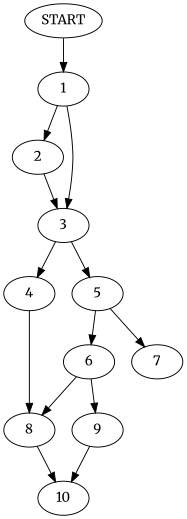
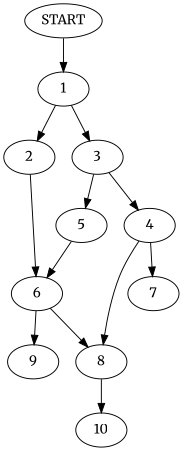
(49, 187) -> (33, 221)
(124, 324) -> (151, 255)
(83, 460) -> none
